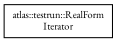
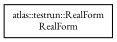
(58, 21) -> (58, 21)
